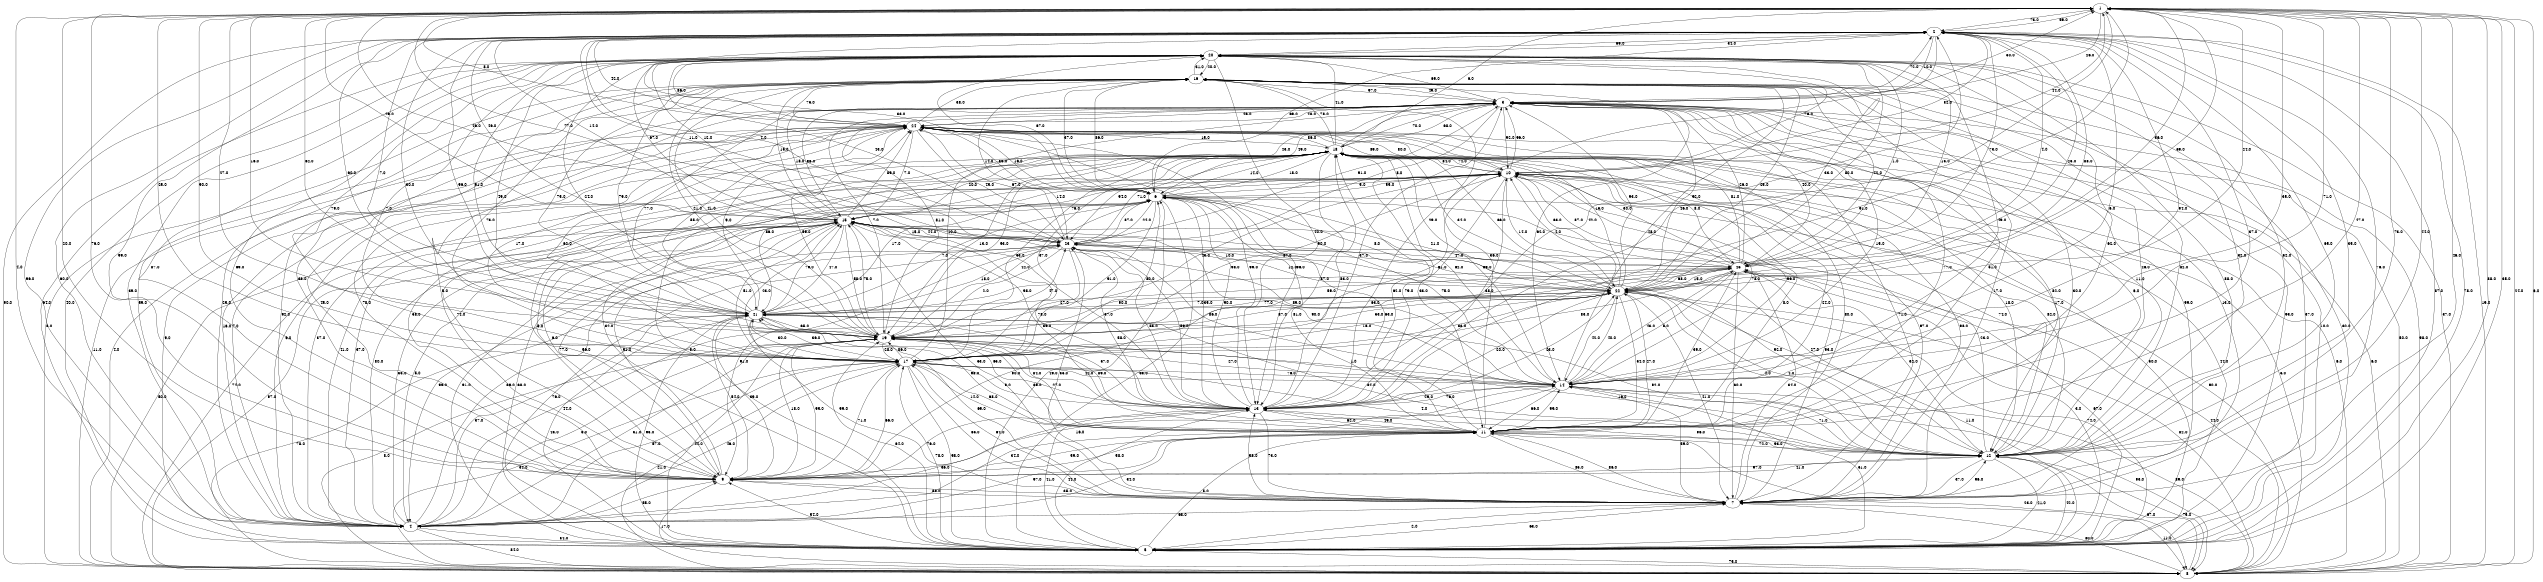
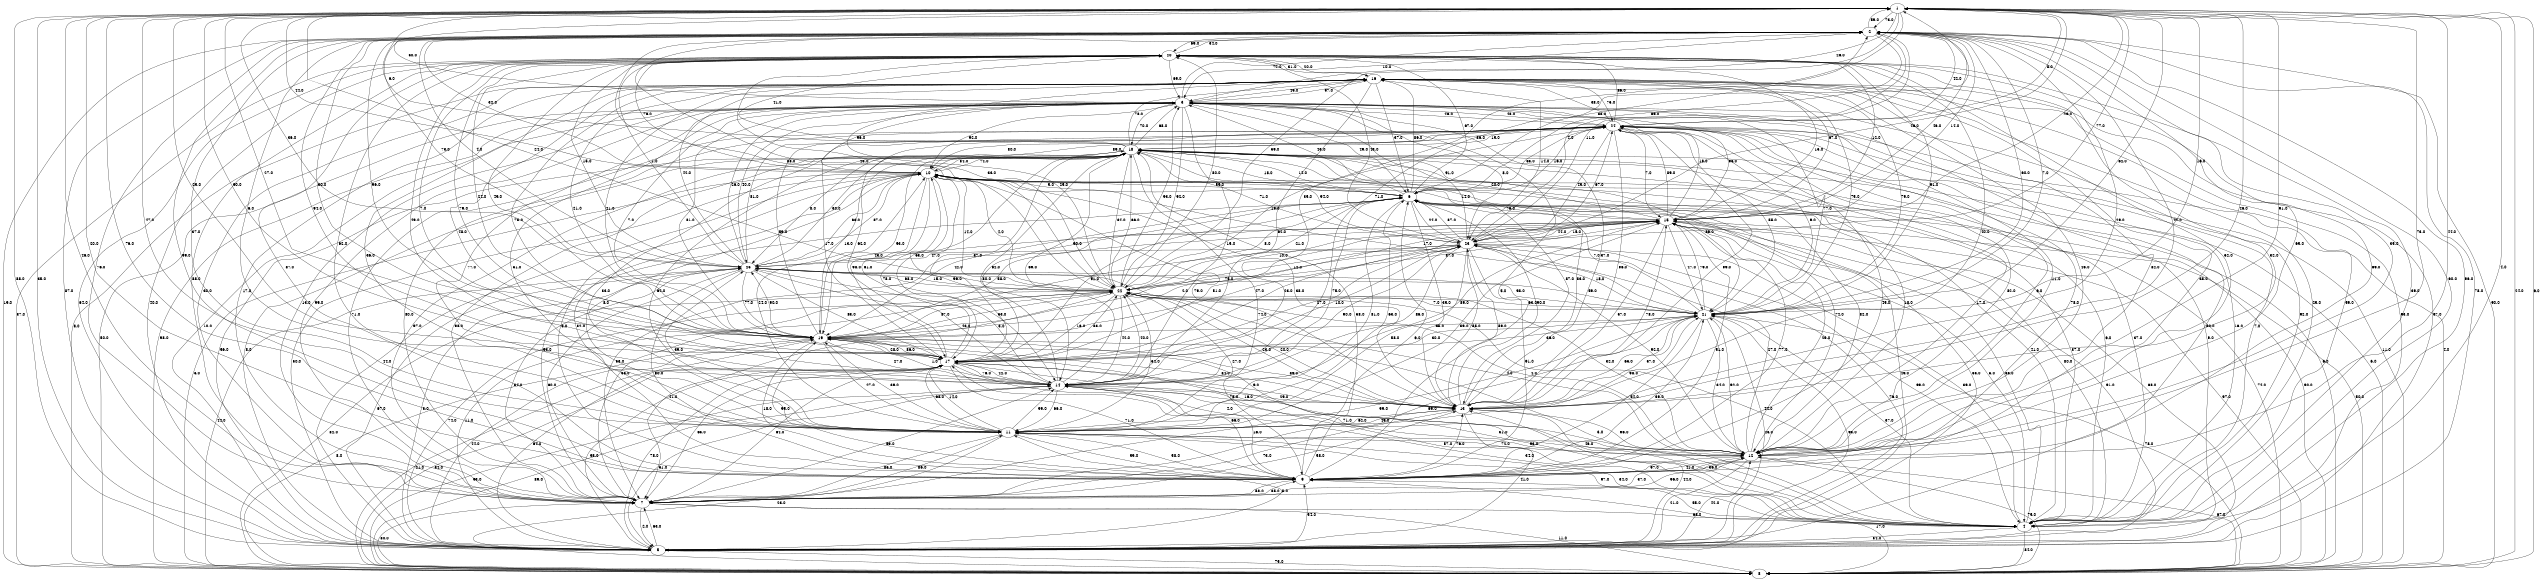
(1127, 138) -> (1228, 340)
(1357, 370) -> (1241, 398)
